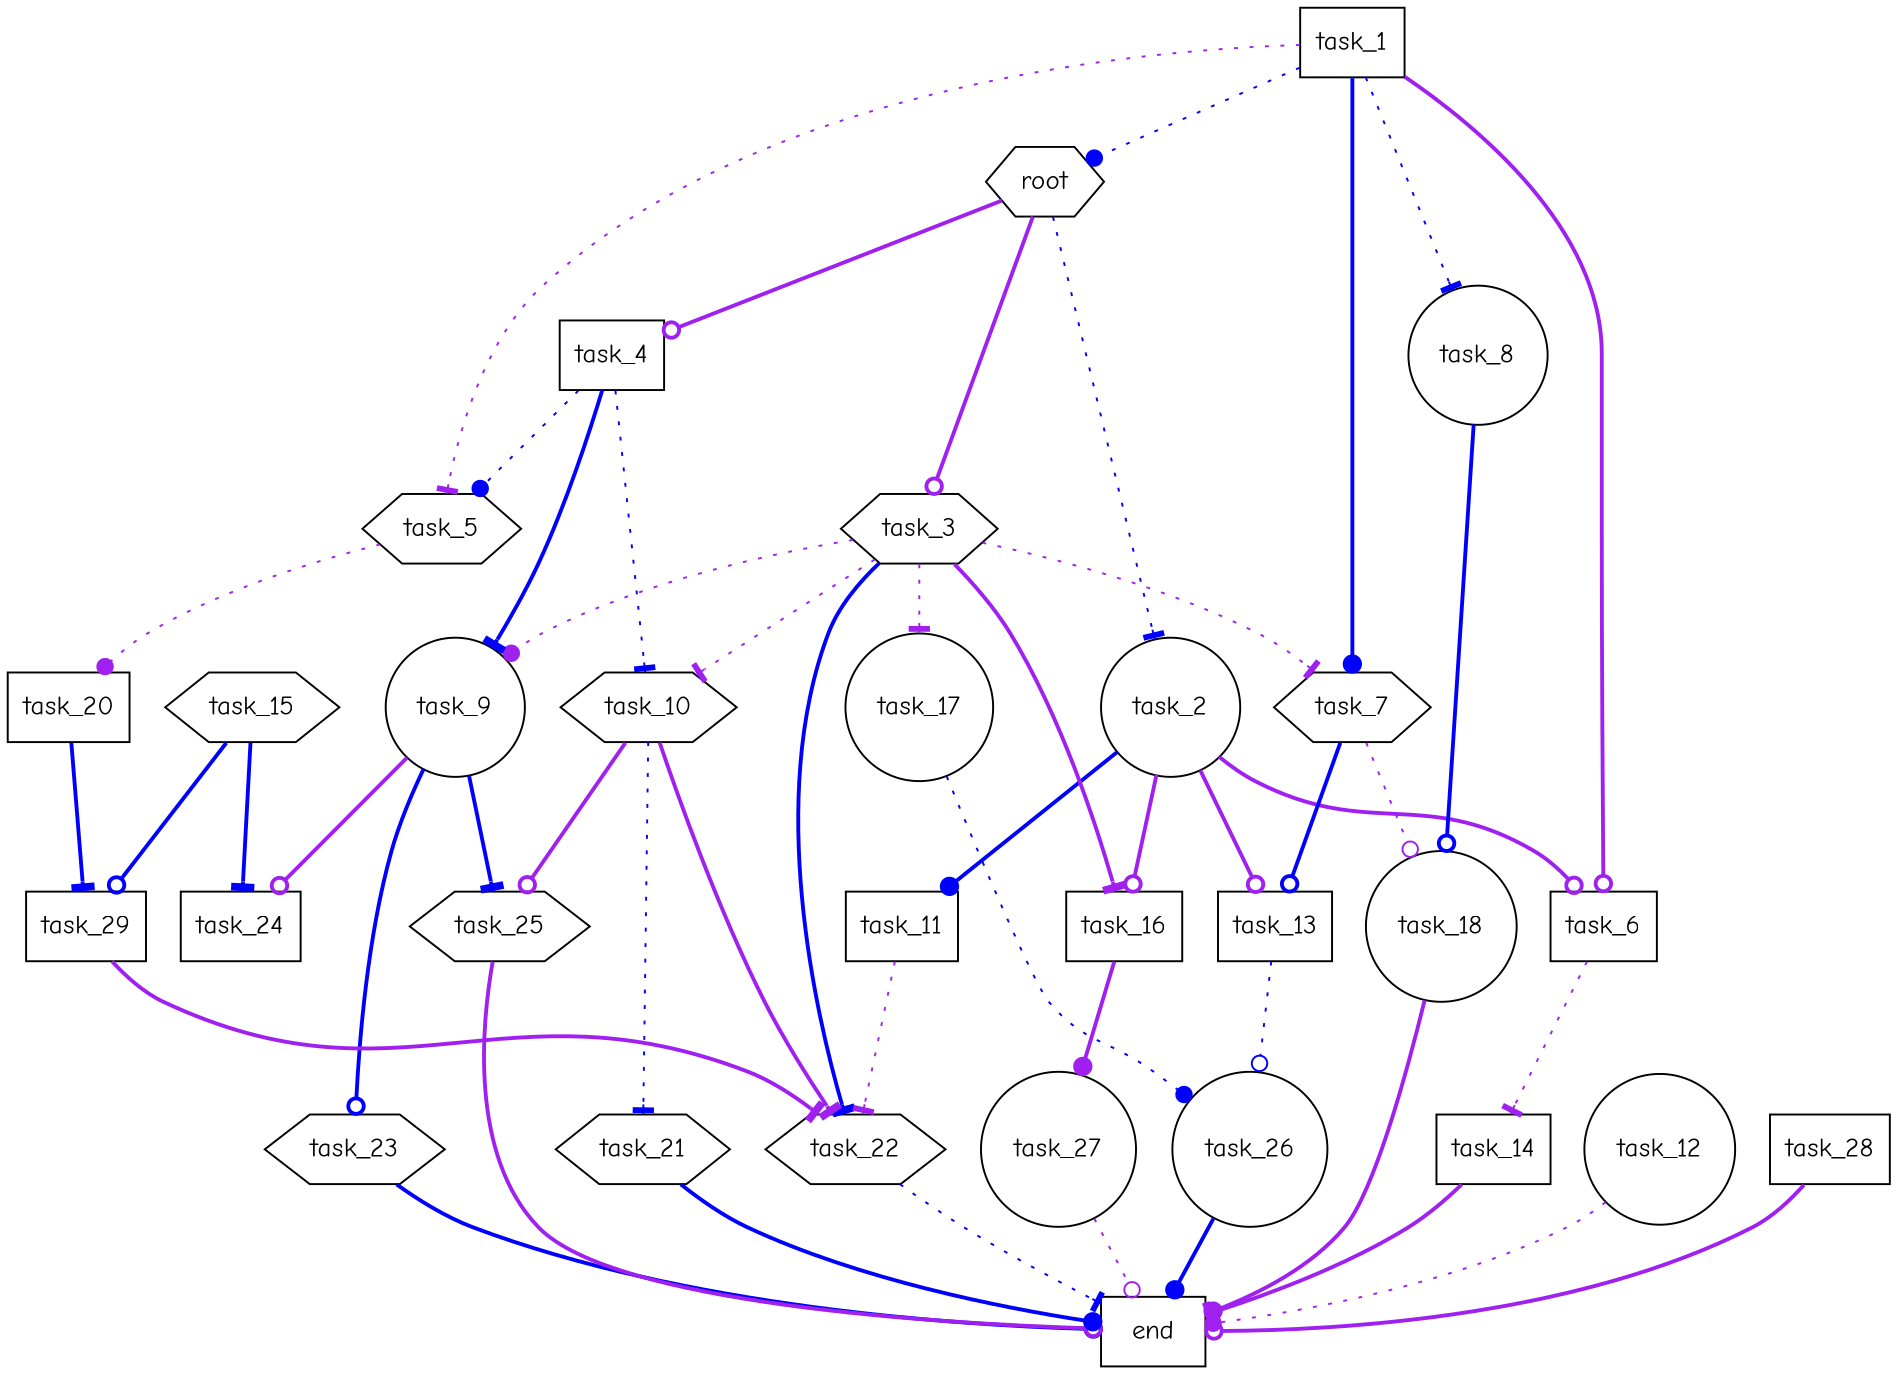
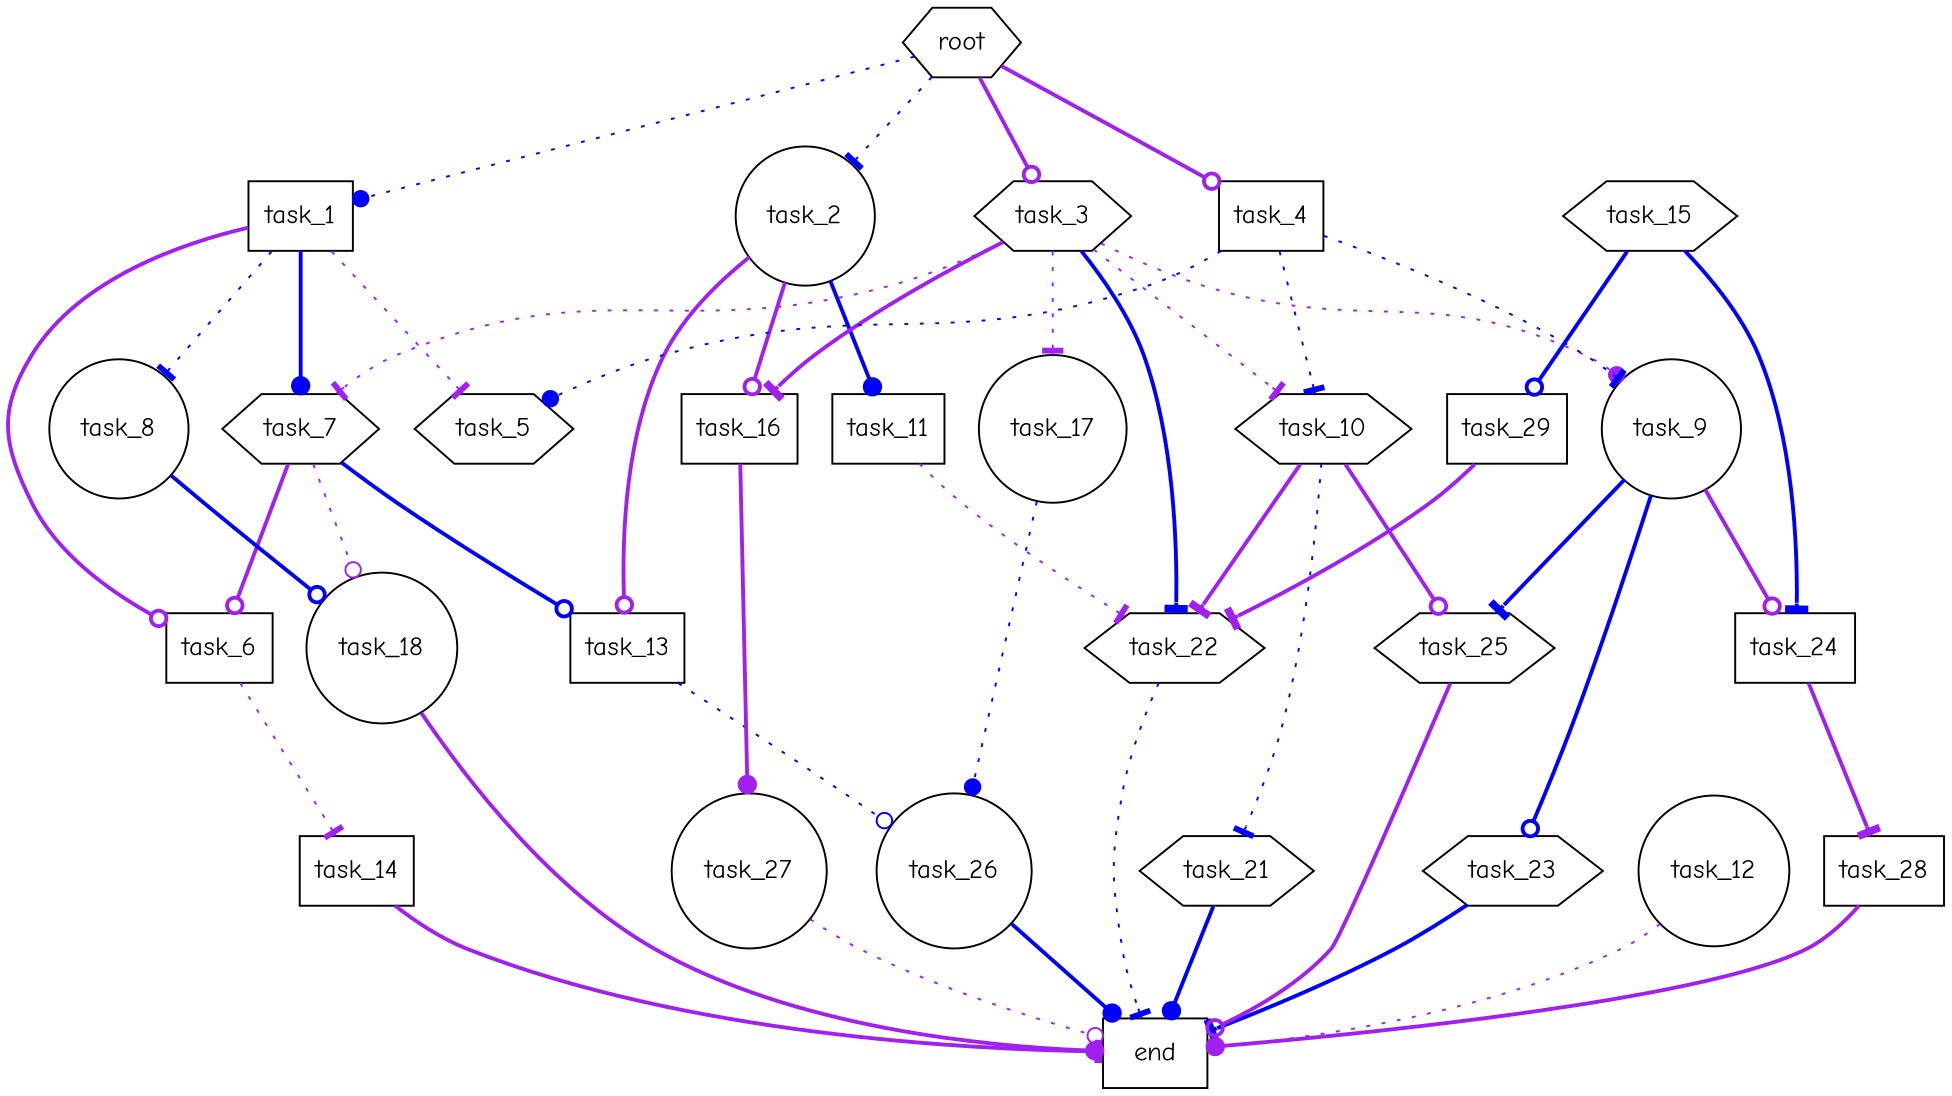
(1201, 111) -> (642, 127)
(558, 518) -> (1473, 296)
(69, 707) -> none
none -> (1838, 755)
(1377, 813) -> (263, 531)
(558, 1255) -> (1346, 973)
